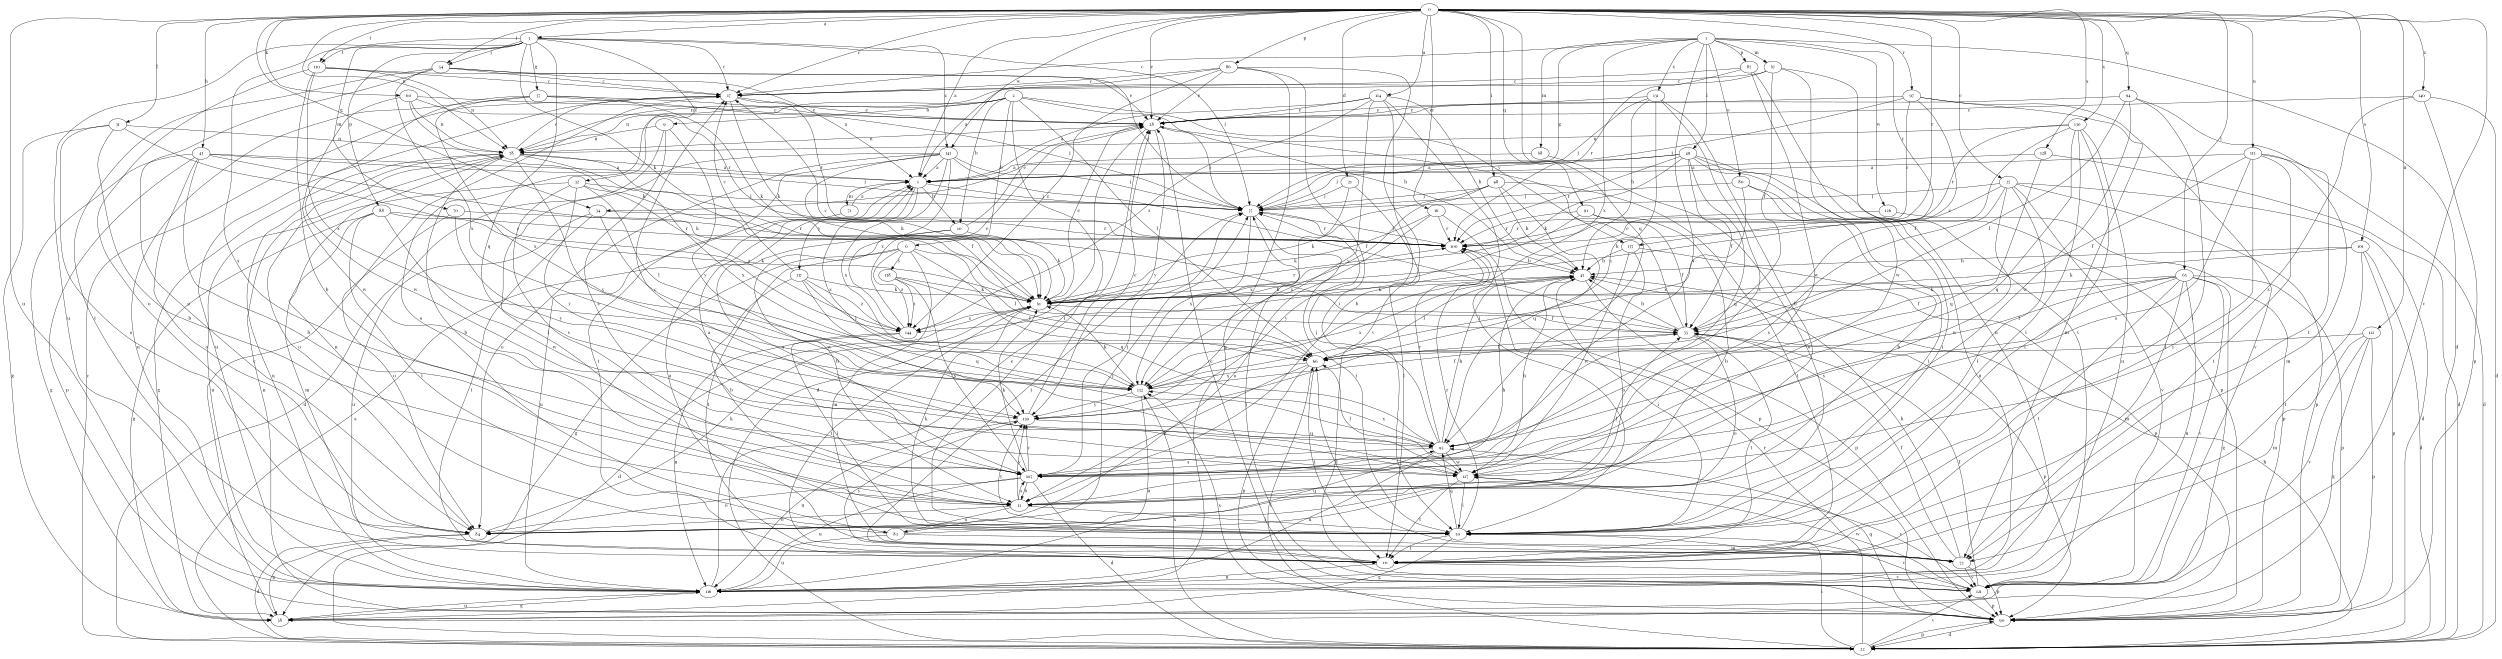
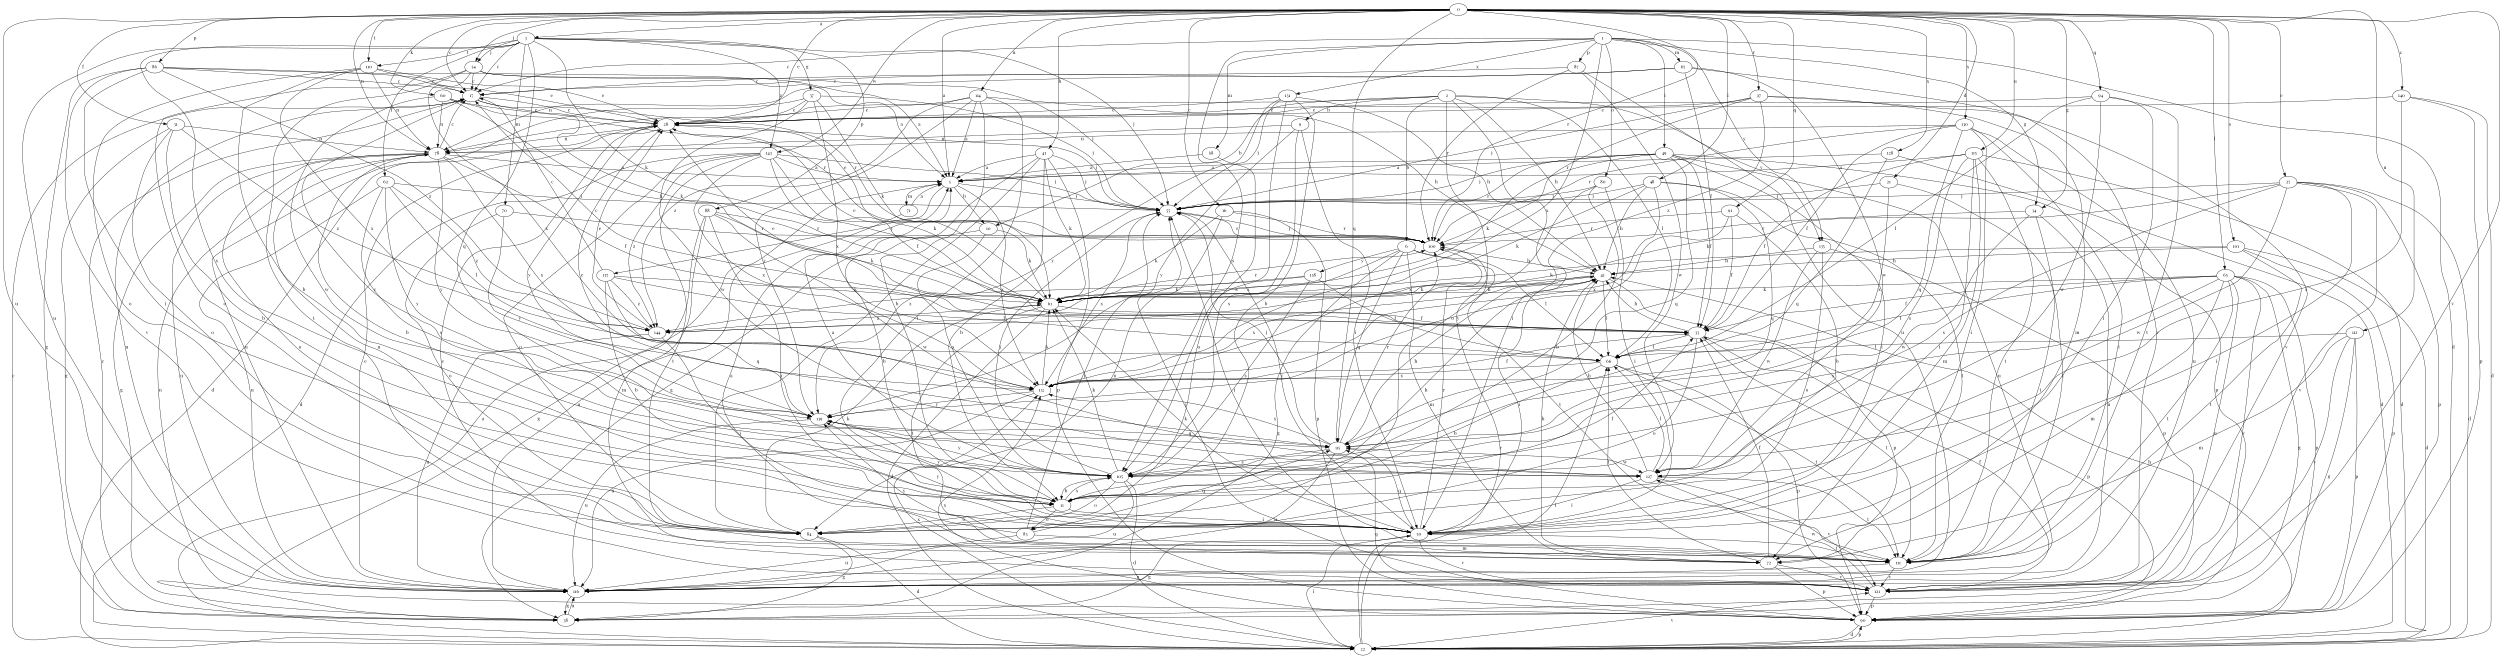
(577, 182) -> (386, 182)
(1888, 211) -> none
